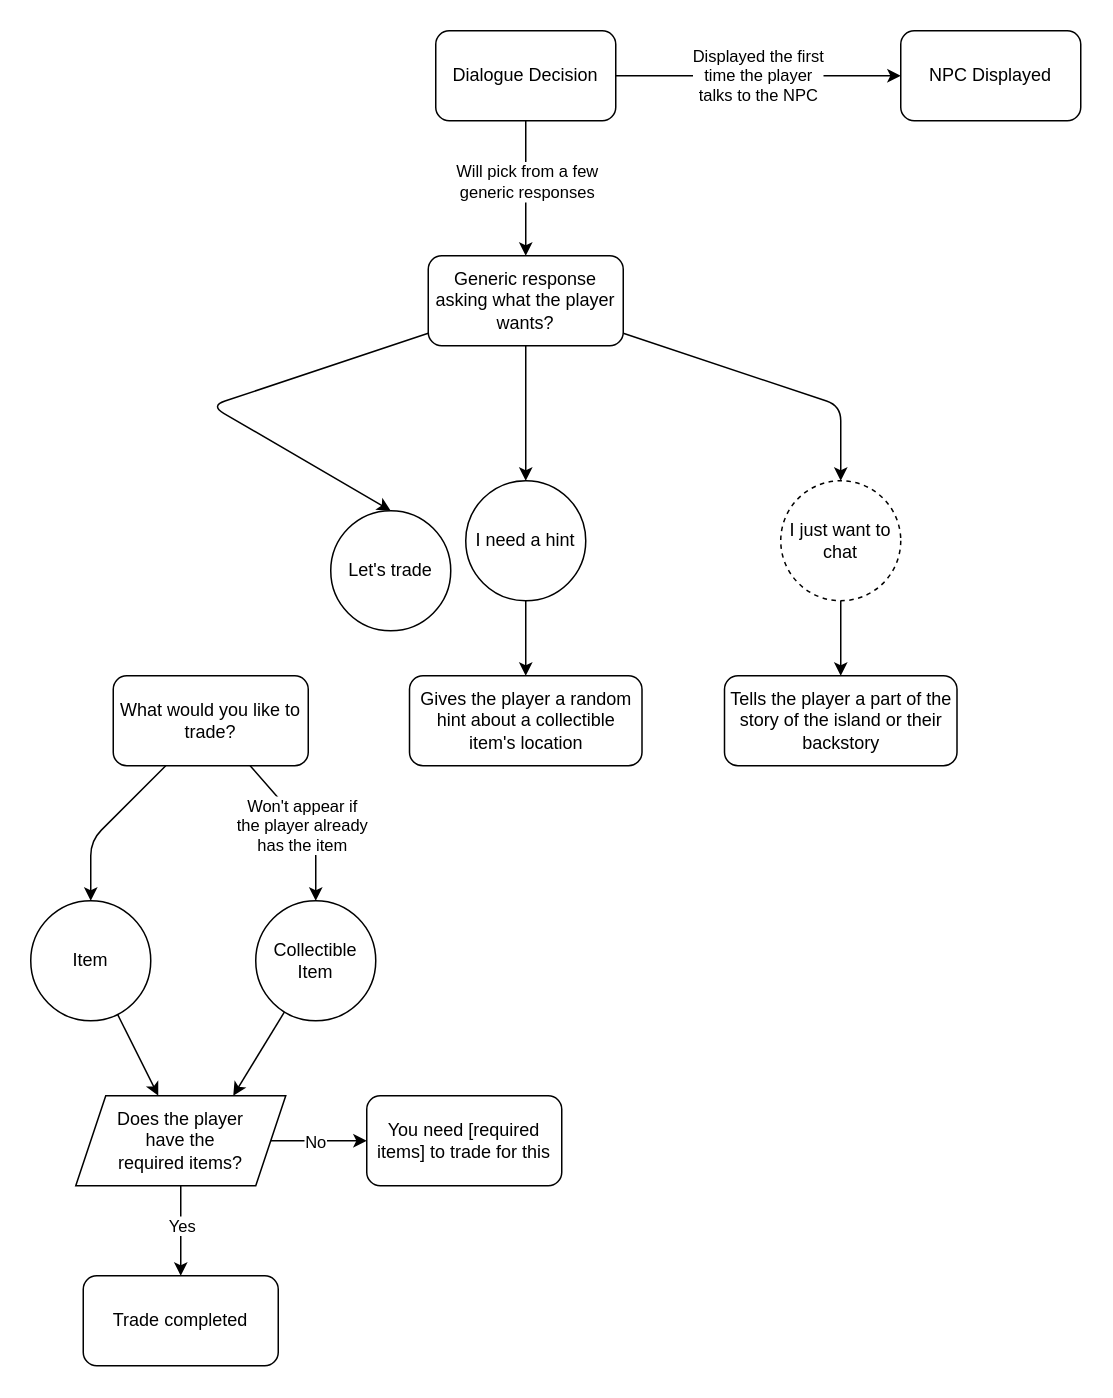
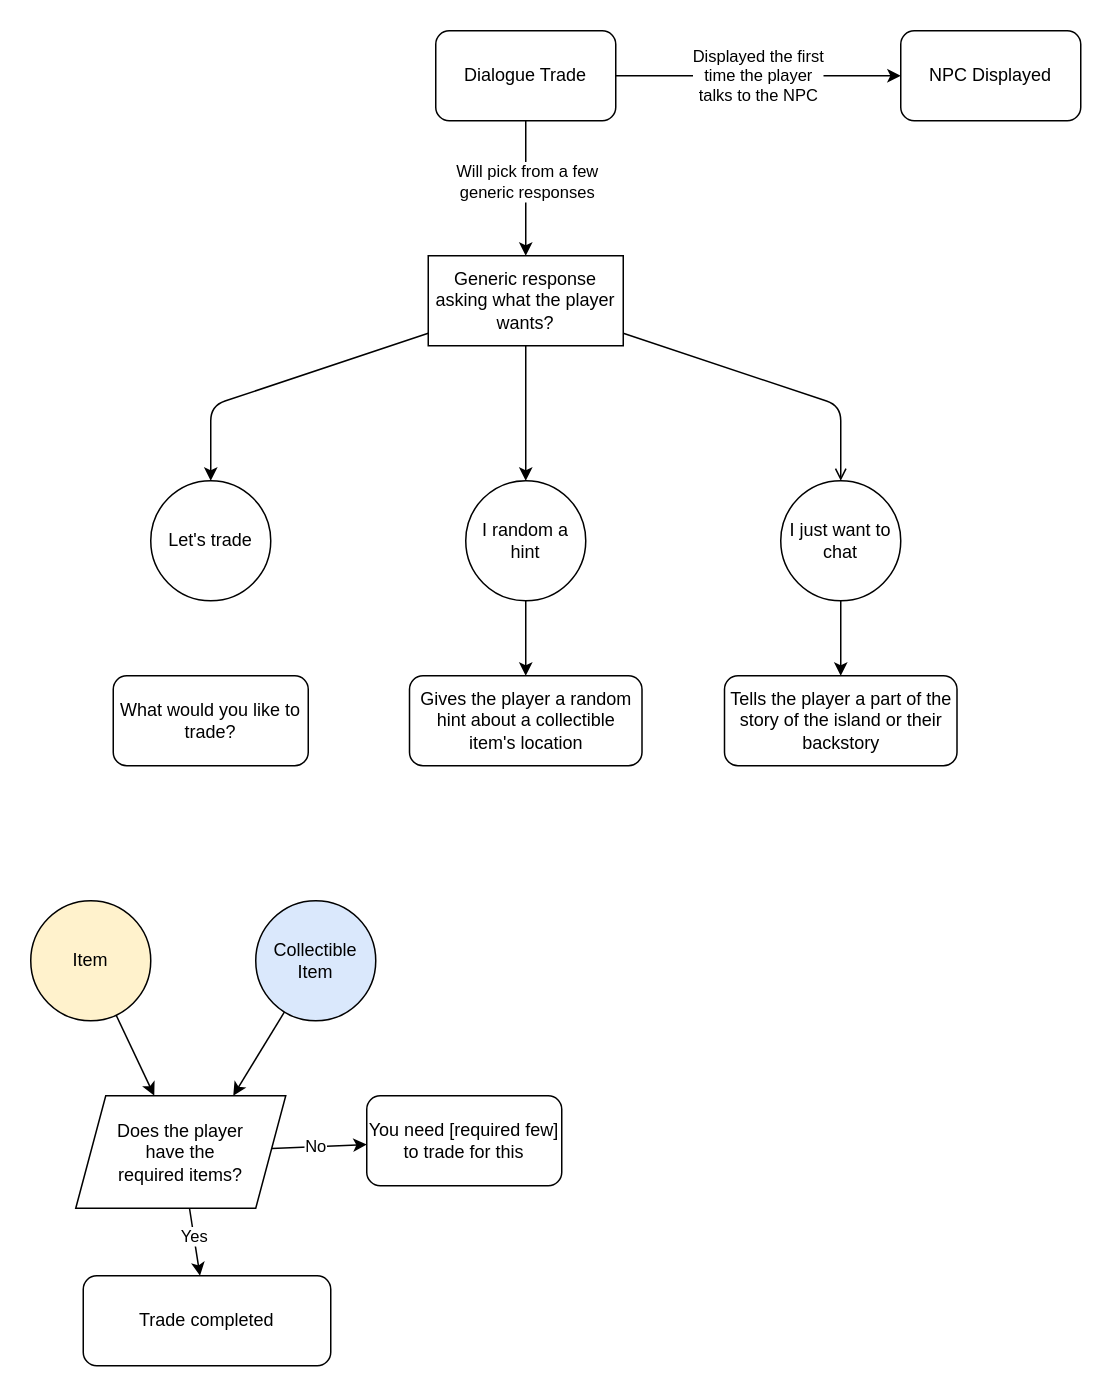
(526, 76) -> (526, 76)
(526, 301) -> (526, 301)
(841, 469) -> (841, 471)
(526, 541) -> (526, 541)
(841, 541) -> (841, 541)
(391, 571) -> (211, 541)
(269, 788) -> none
(114, 817) -> none
(91, 961) -> (91, 961)
(316, 961) -> (316, 961)
(181, 1141) -> (181, 1152)
(464, 1141) -> (464, 1141)
(181, 1321) -> (207, 1321)
